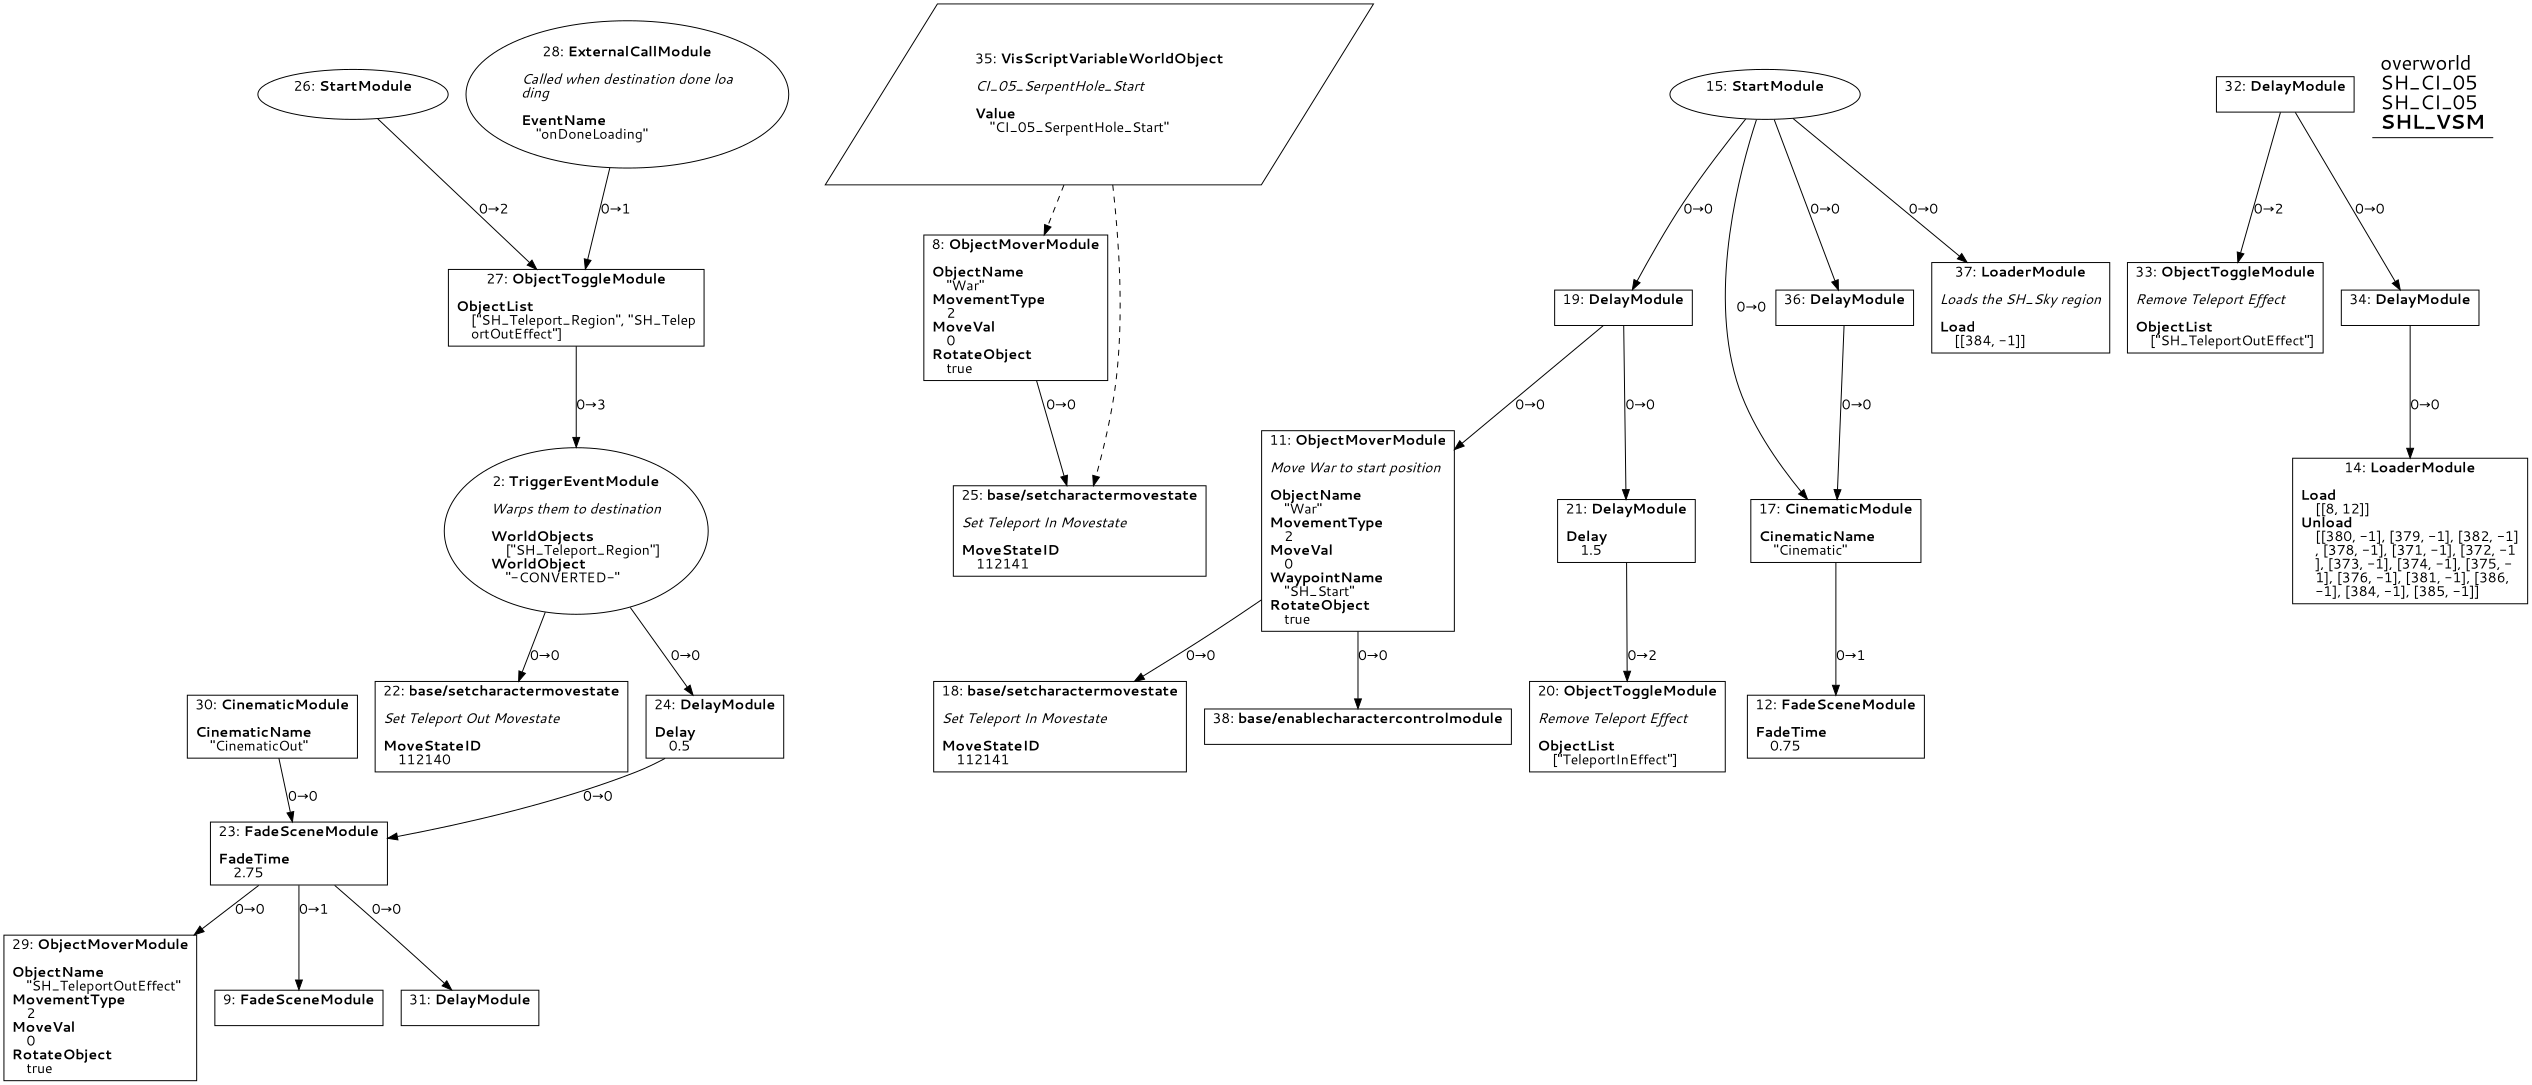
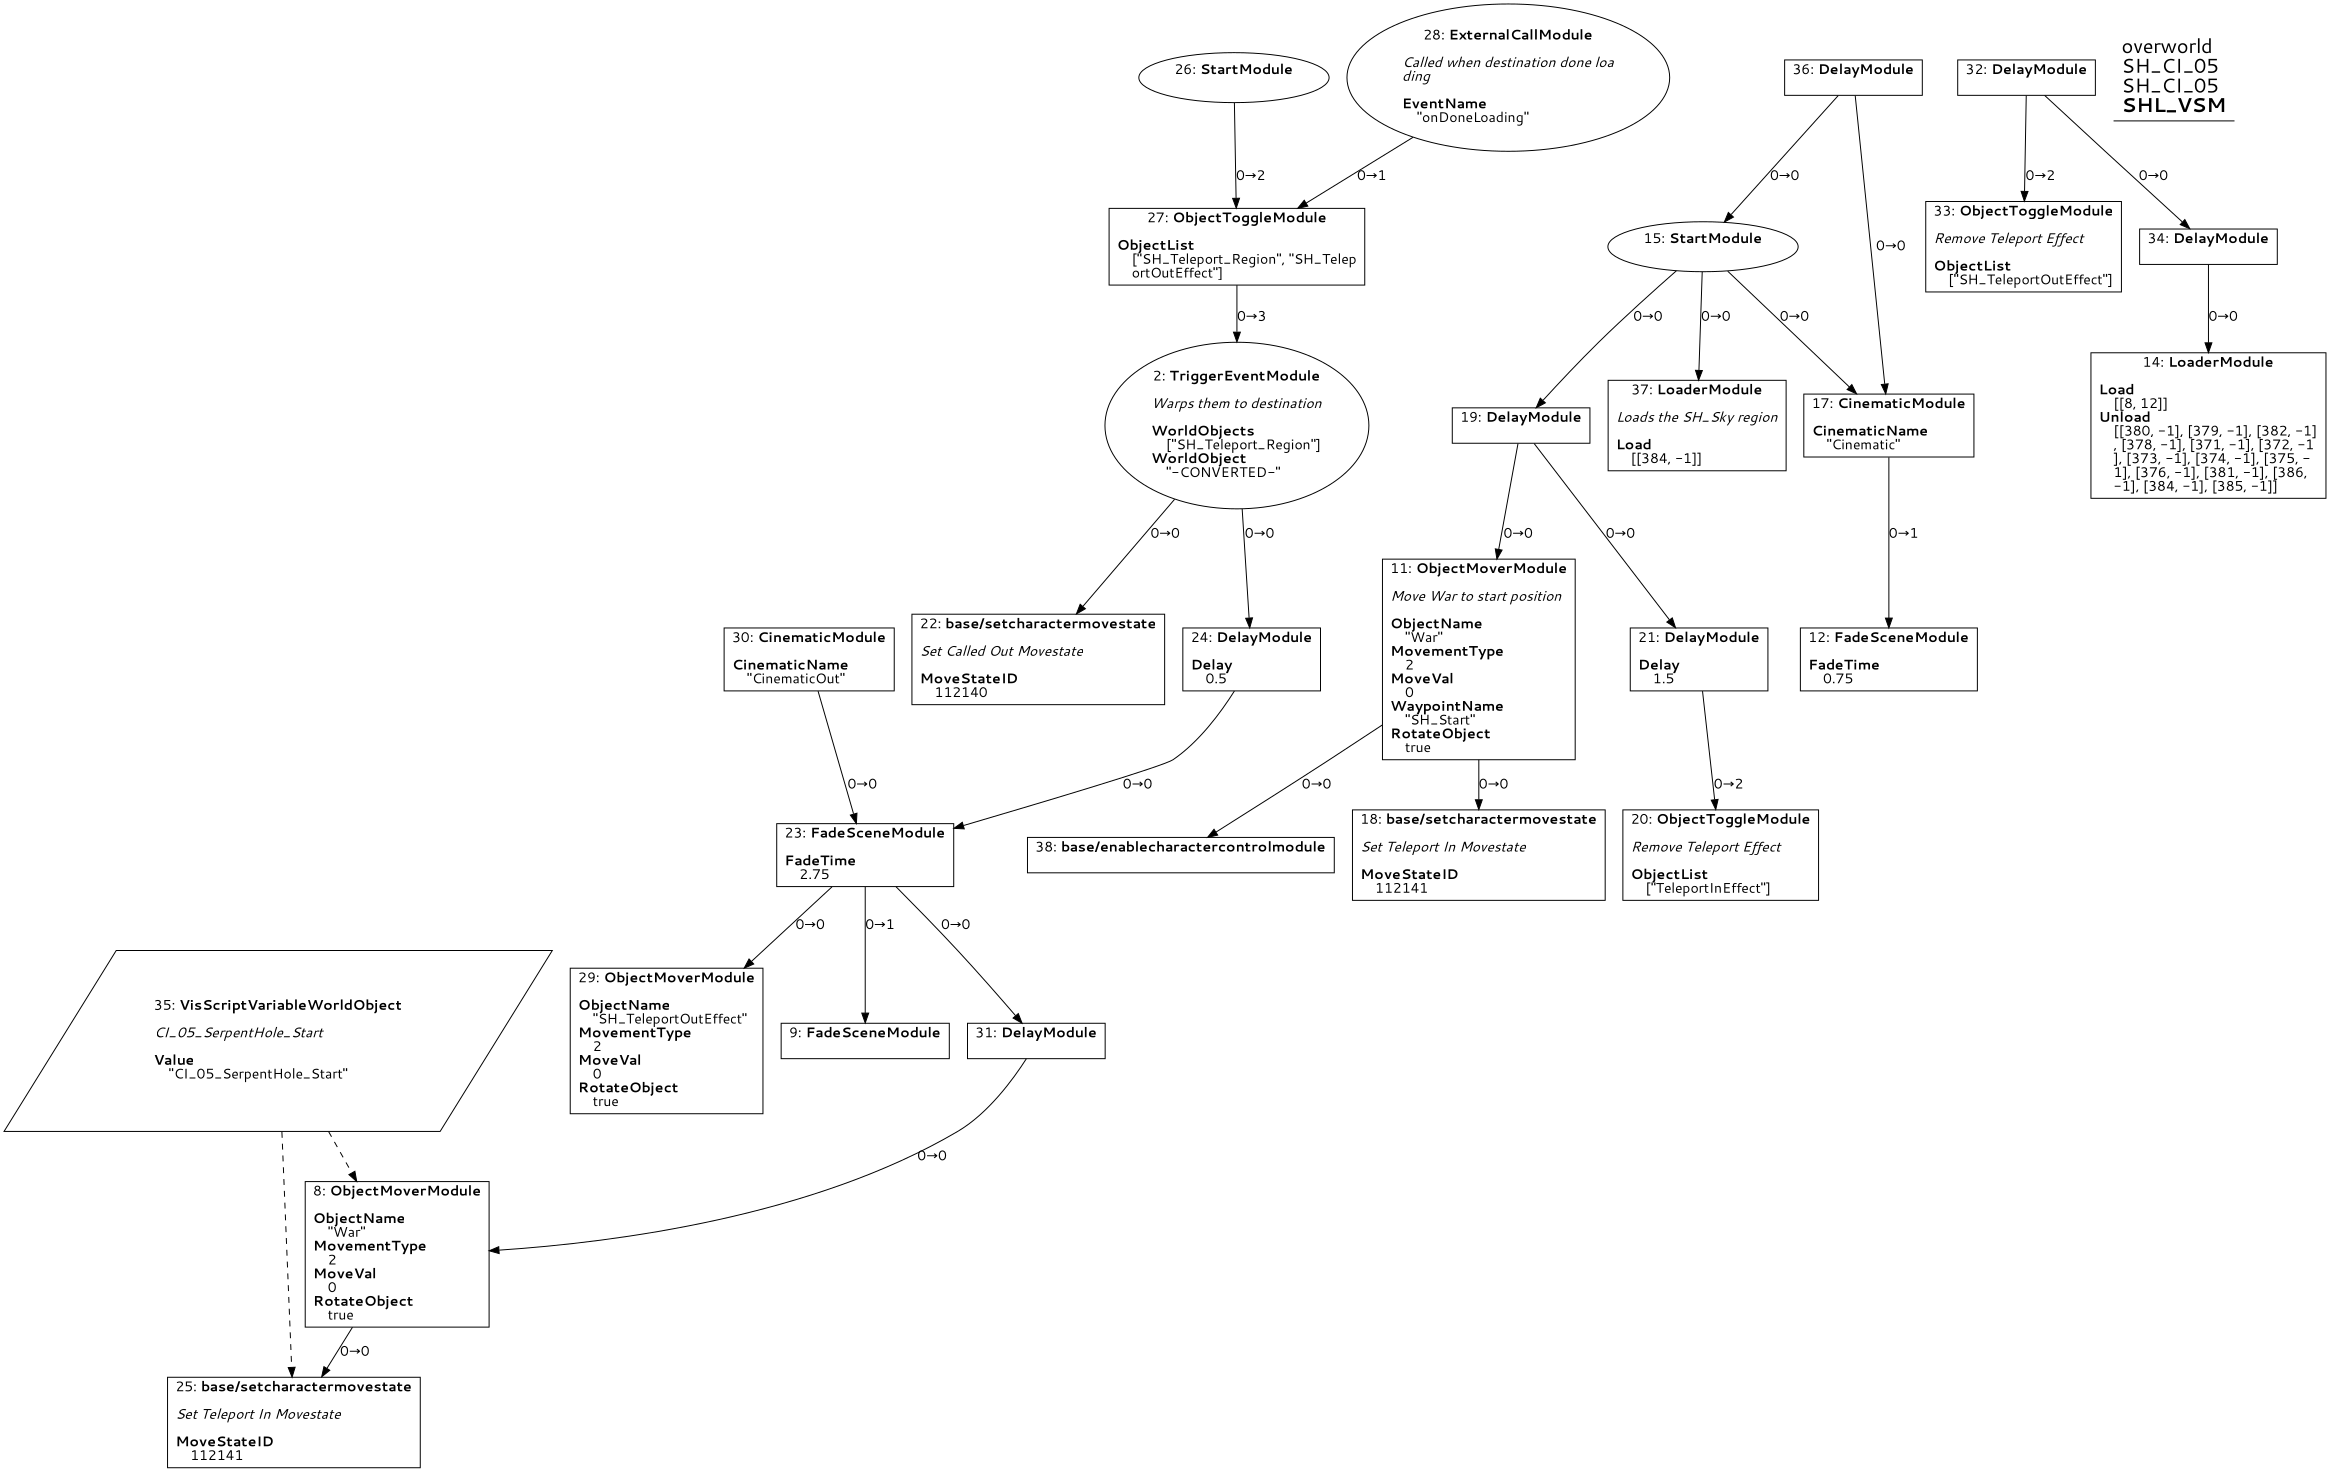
(1805, 200) -> (1785, 155)
(472, 719) -> (1001, 652)
none -> (784, 1203)
